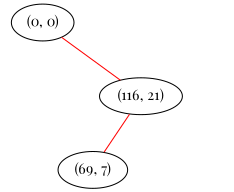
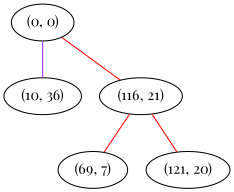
none -> (43, 96)
none -> (188, 170)
